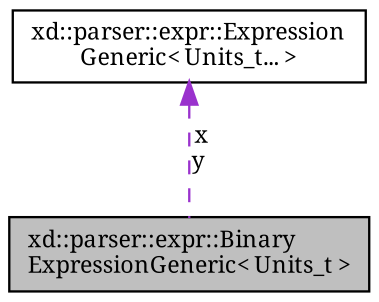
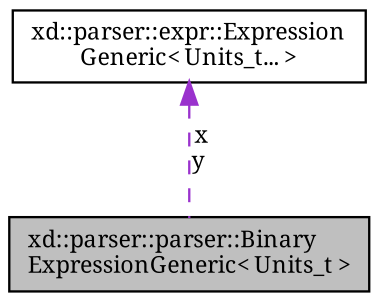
(189, 254) -> (189, 254)
